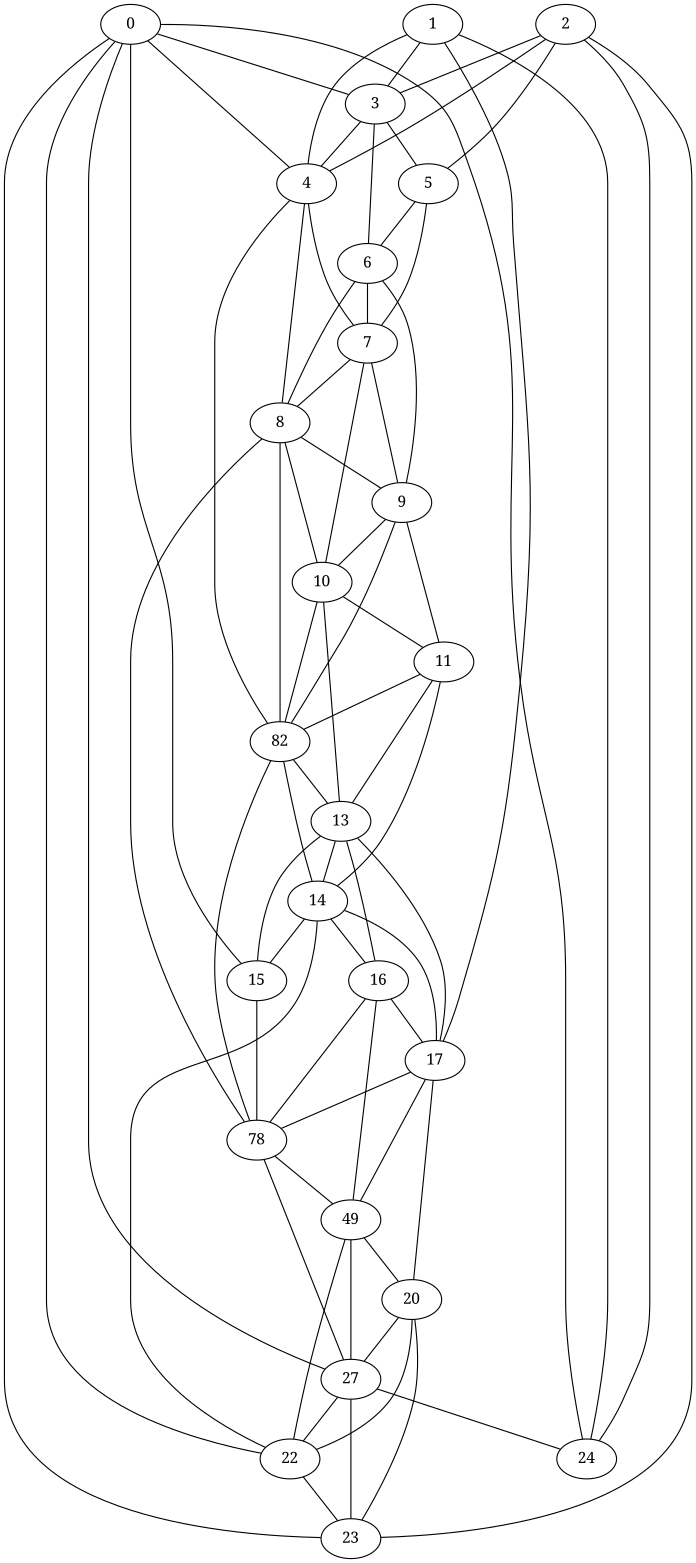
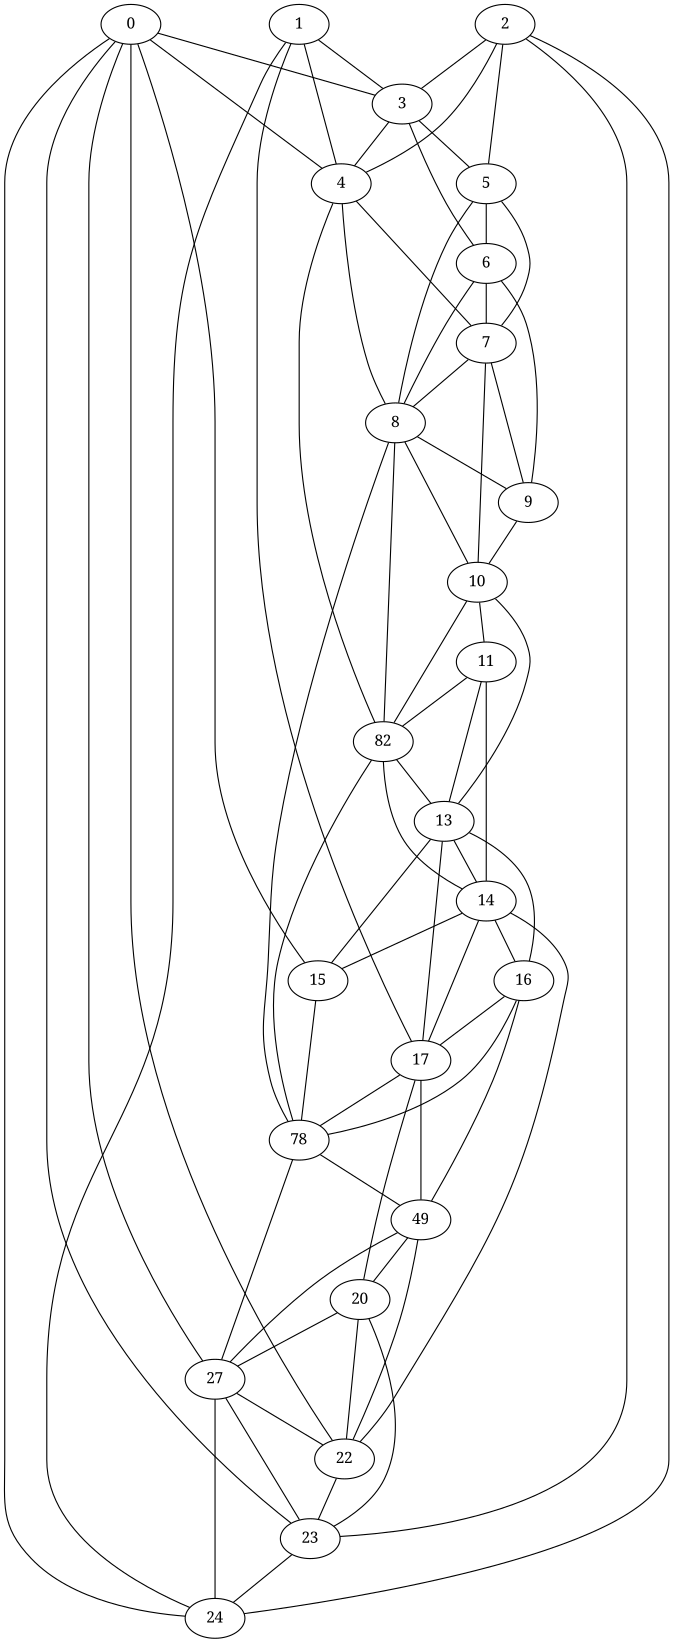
none -> (425, 298)
(423, 582) -> none
(350, 626) -> none
none -> (263, 1579)
